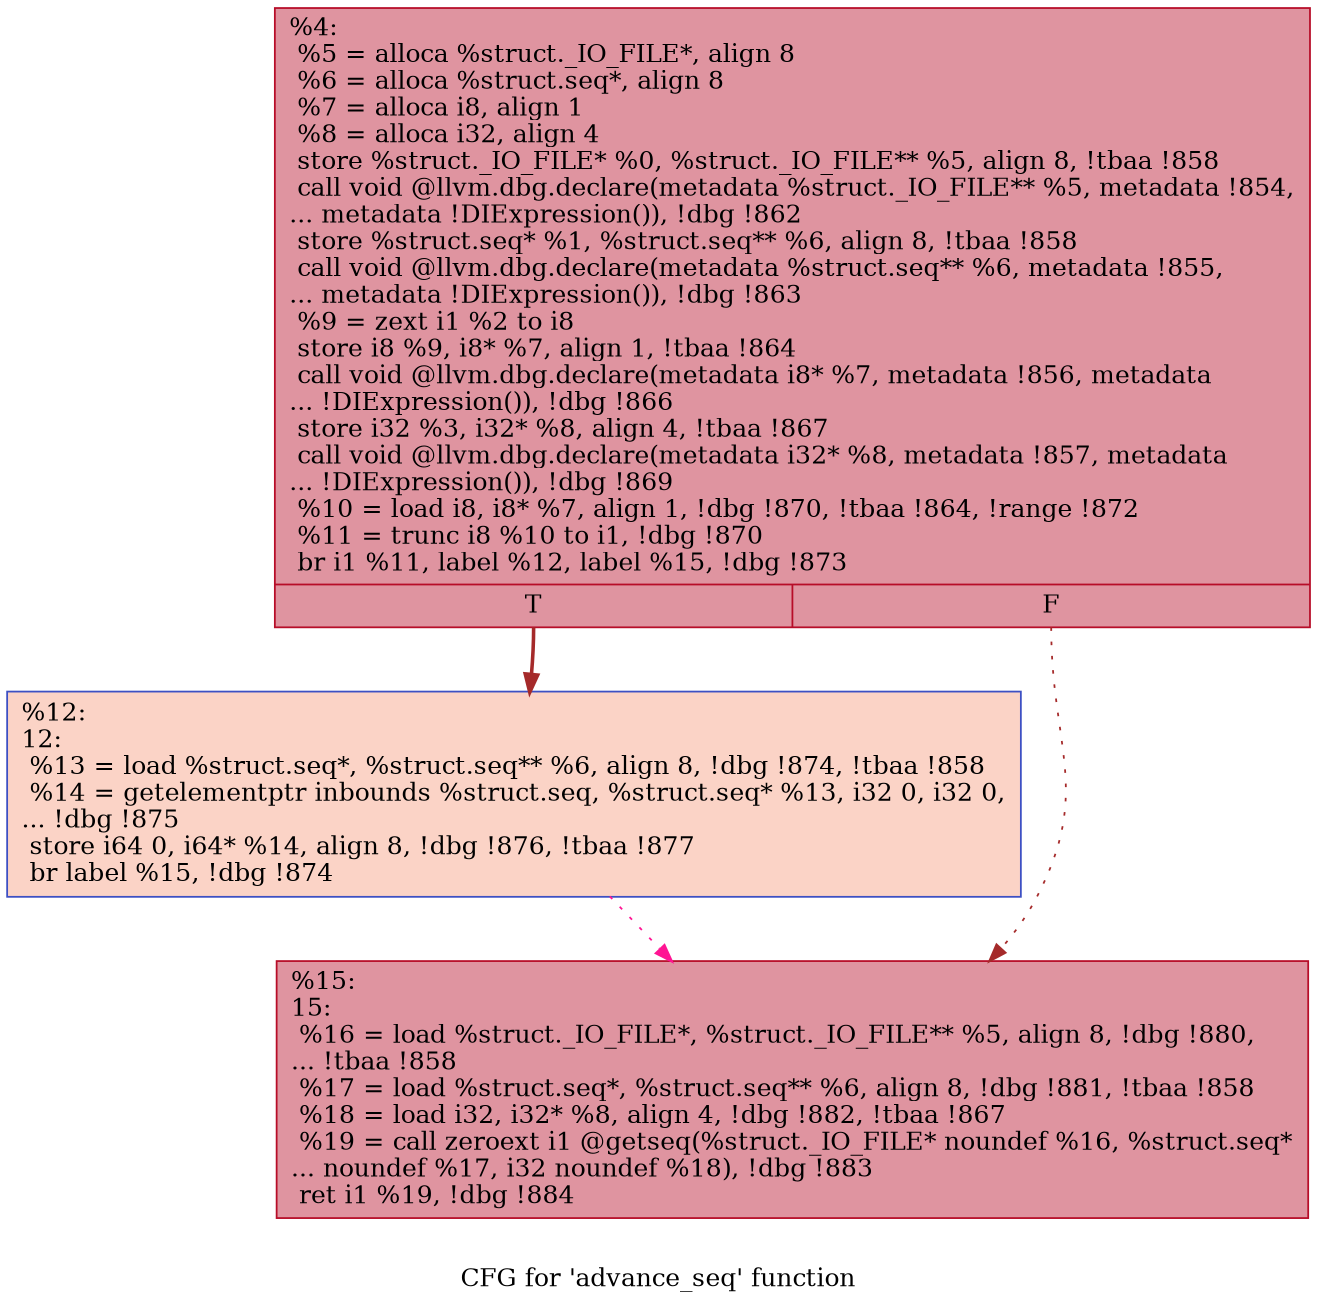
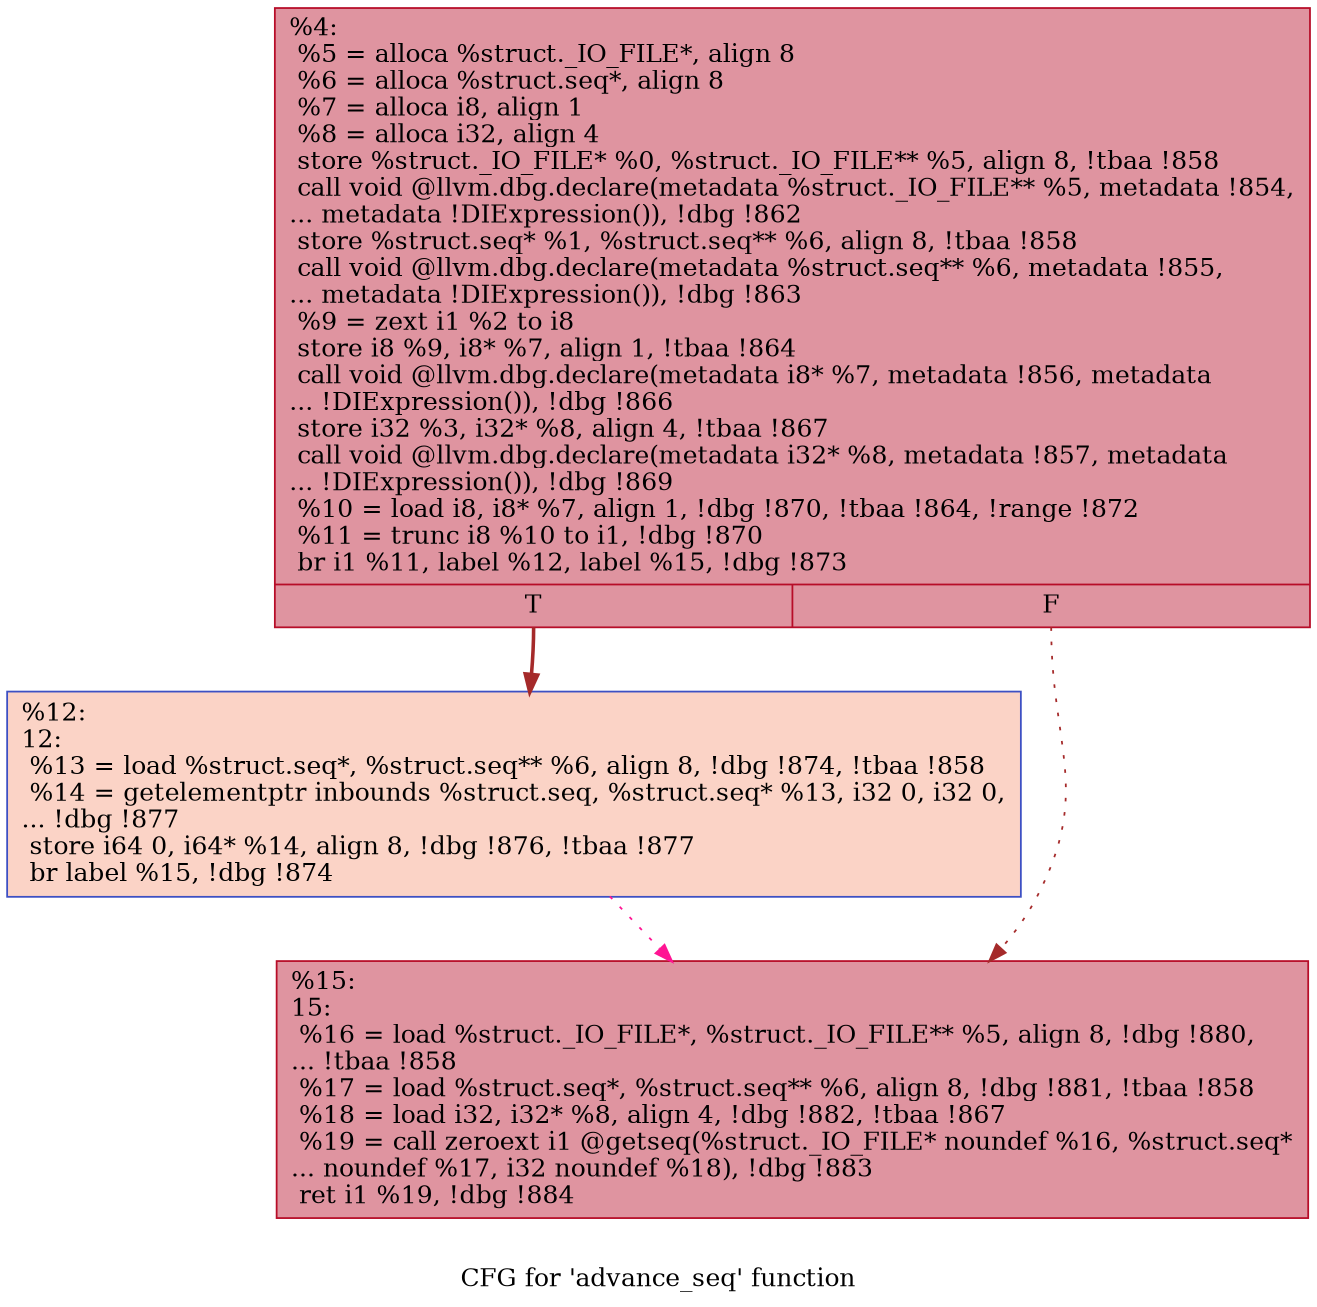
(101, 820) -> (101, 820)
